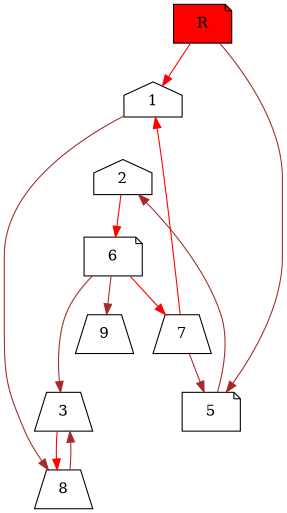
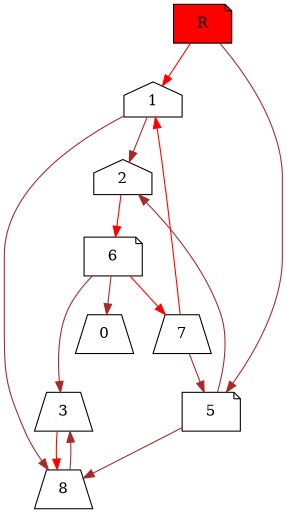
none -> (140, 135)
(105, 334) -> (105, 334)
none -> (137, 450)
